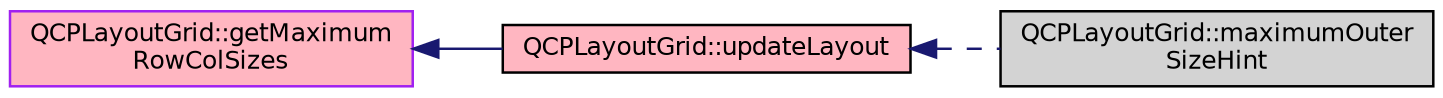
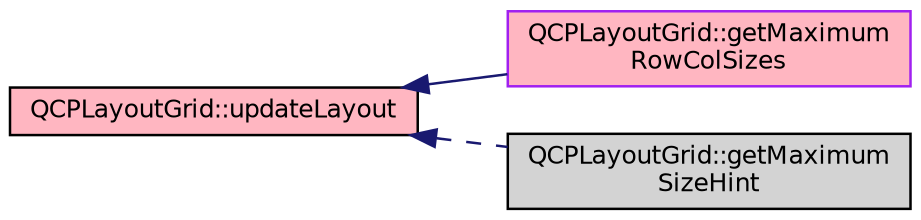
(471, 49) -> (468, 79)
(1217, 49) -> (709, 171)
